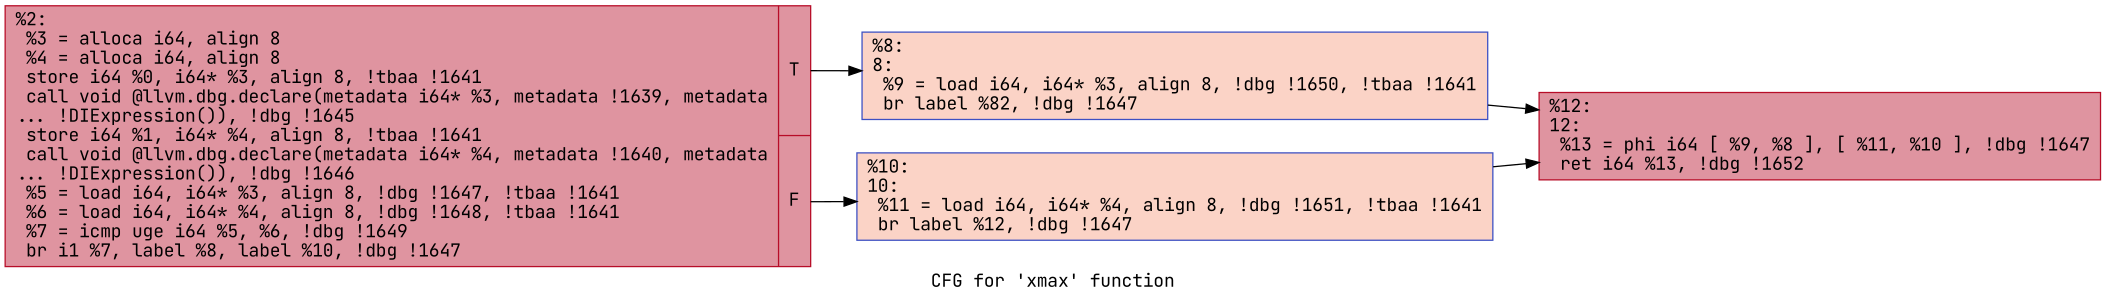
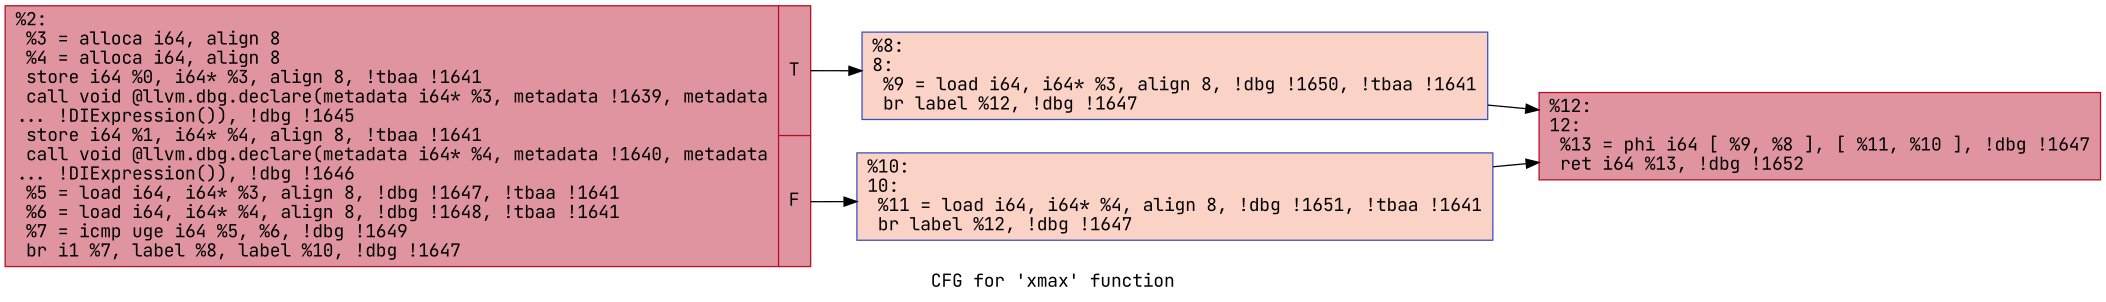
(1005, 104) -> (1005, 104)
